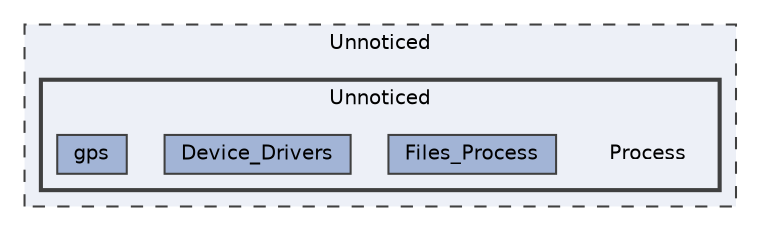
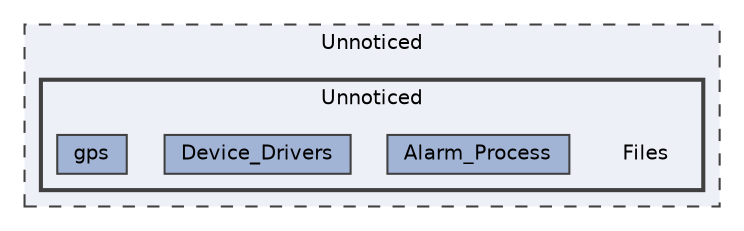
(472, 154) -> (478, 154)
(648, 154) -> (646, 154)
